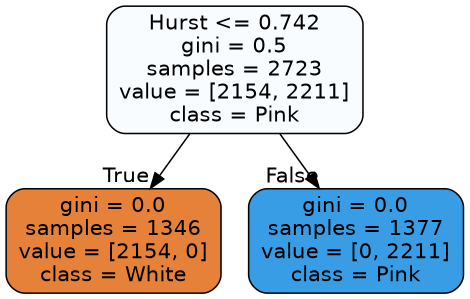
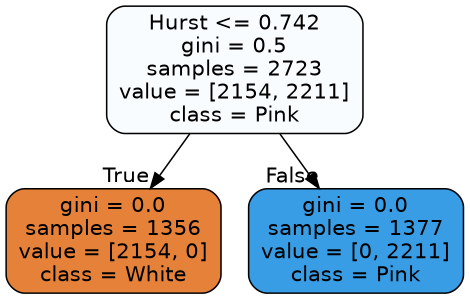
(114, 241) -> (114, 241)
